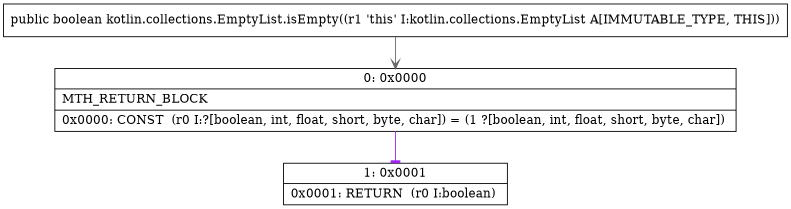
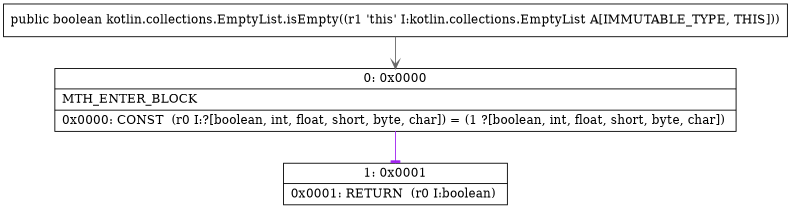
(135, 99) -> (130, 99)
